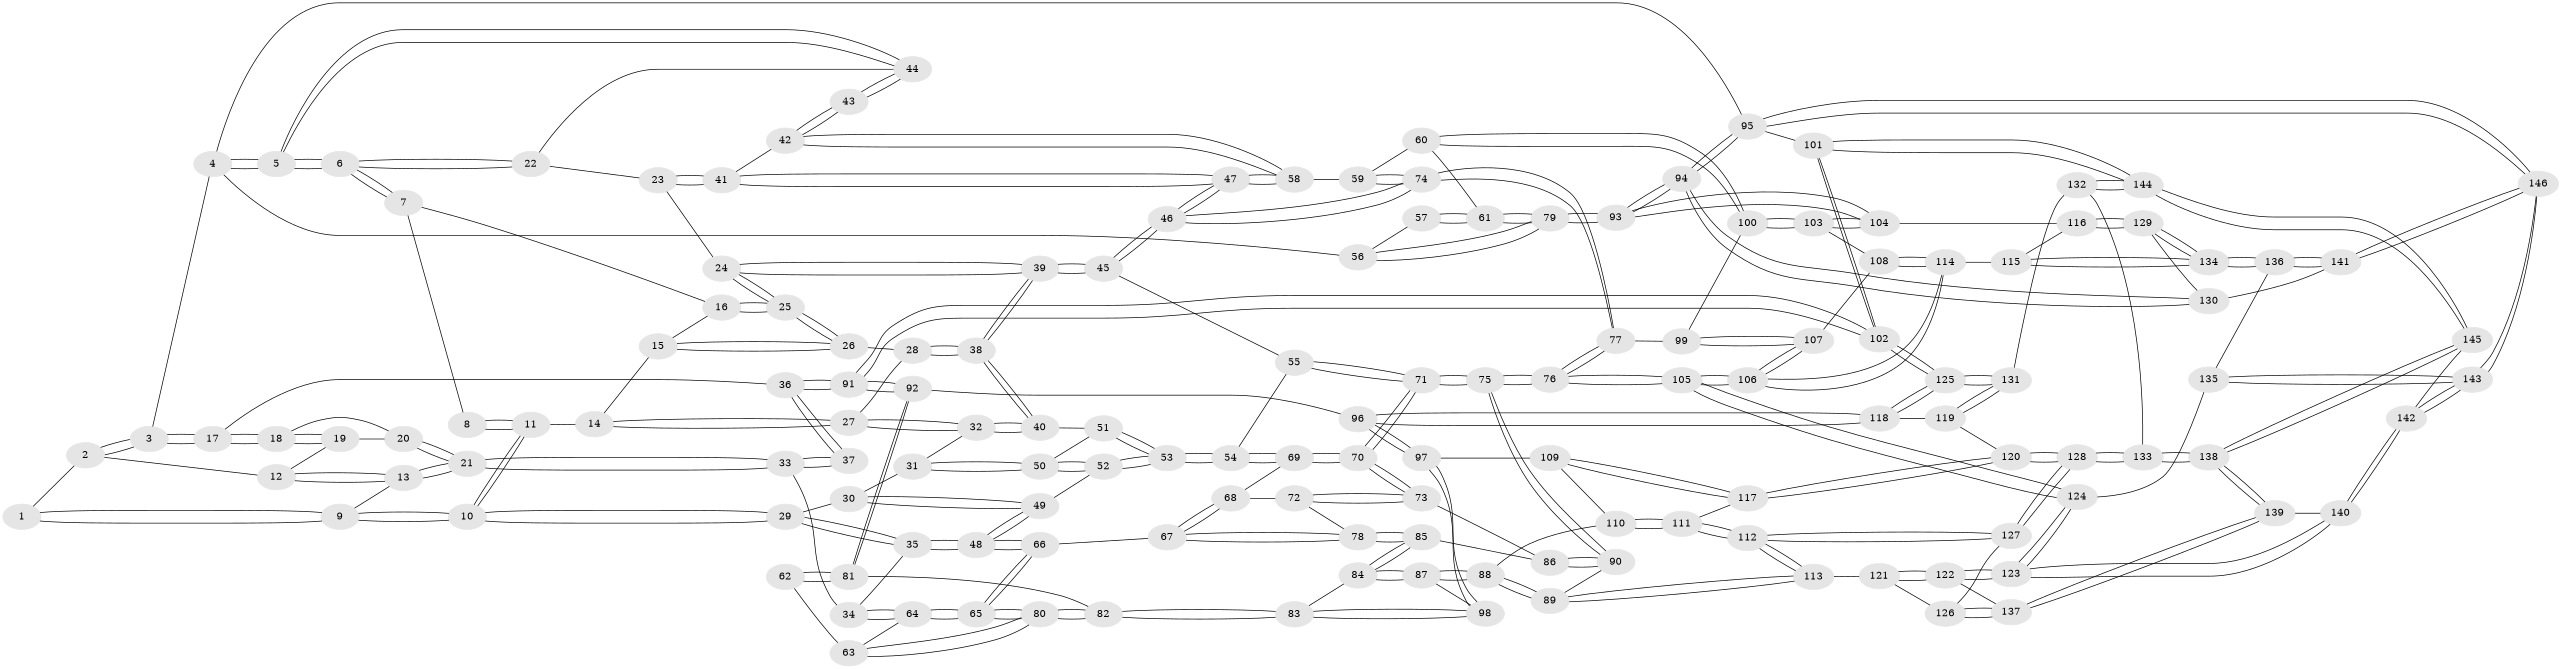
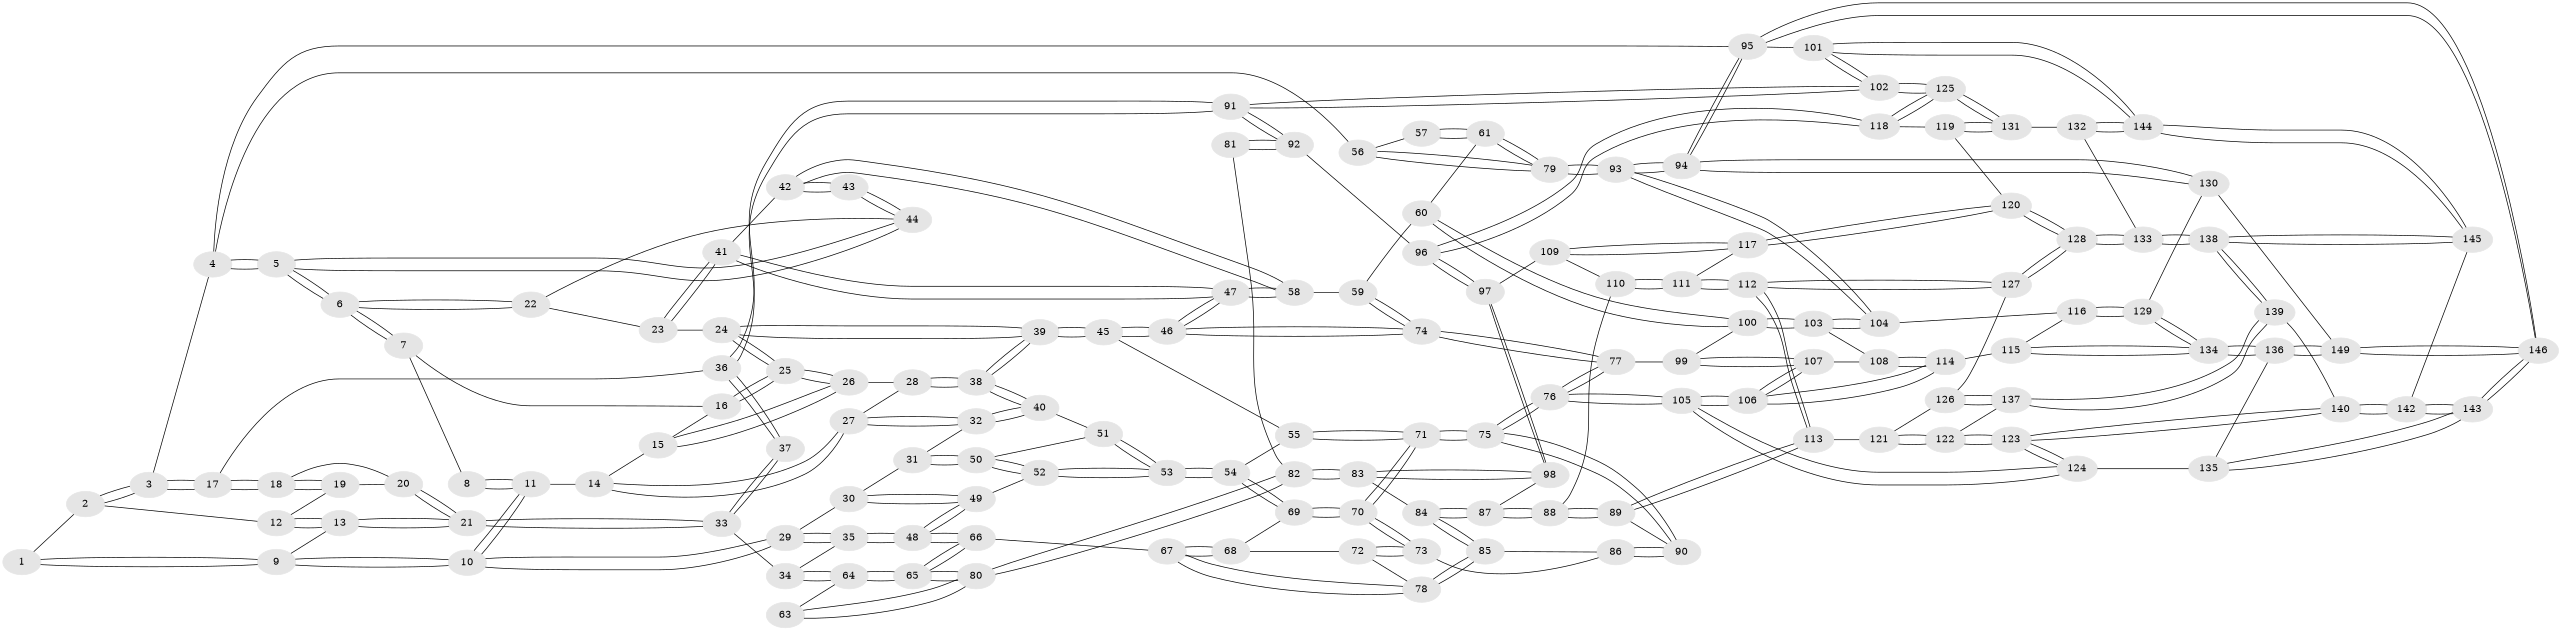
(2341, 262) -> (2341, 351)
(785, 577) -> none
